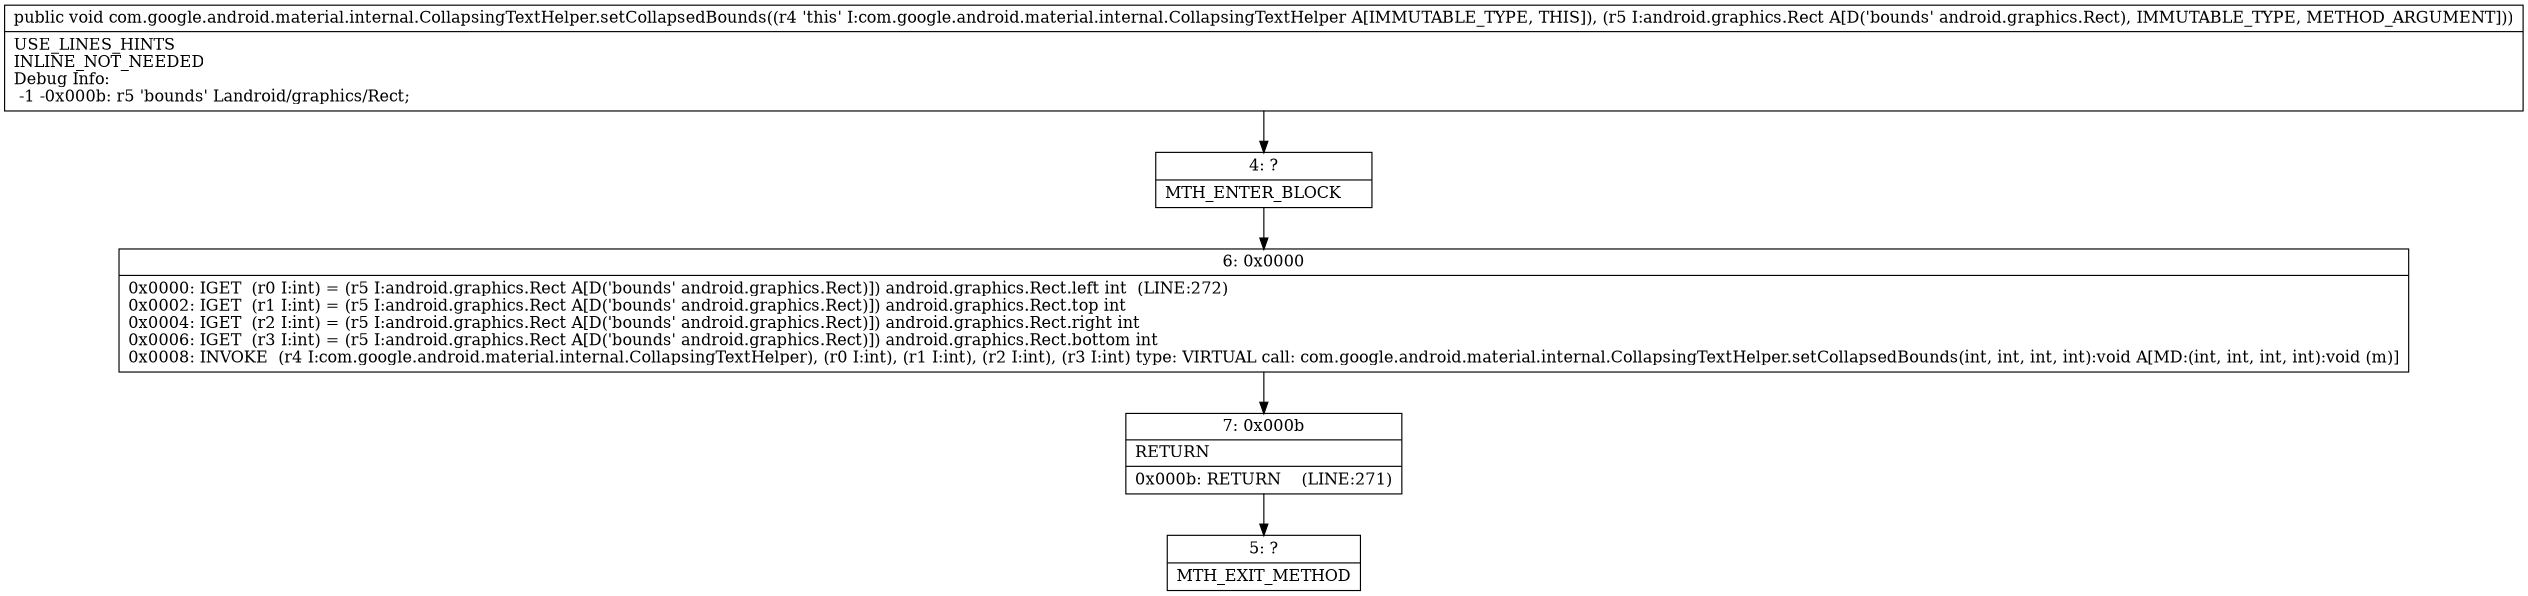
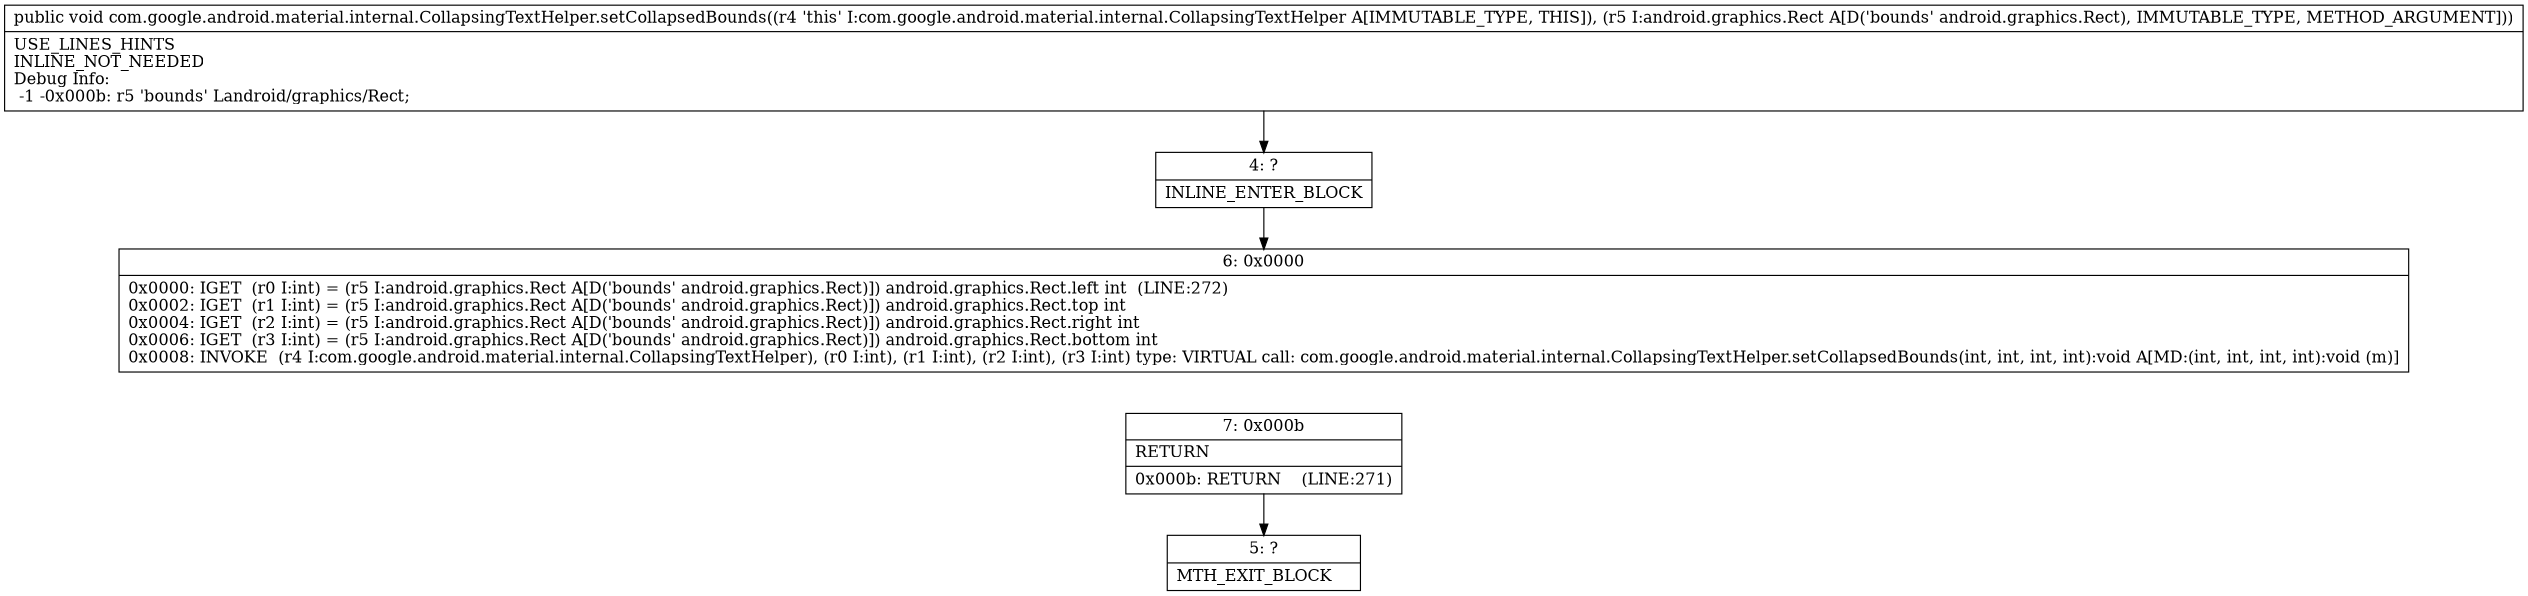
(1254, 193) -> (1264, 193)
(1264, 387) -> none
(1264, 576) -> (1255, 576)
